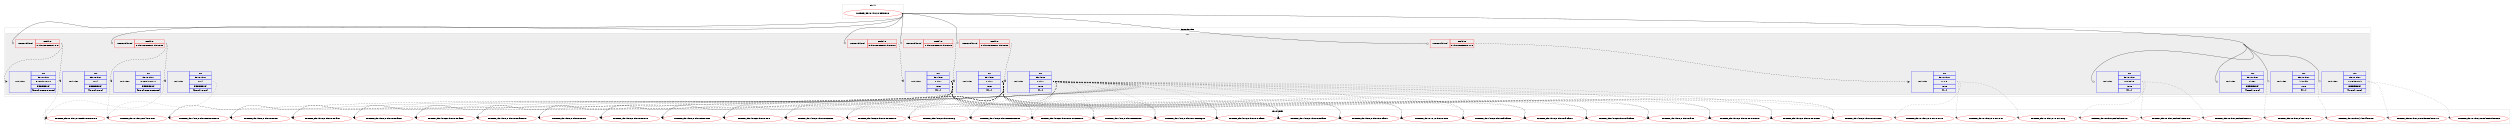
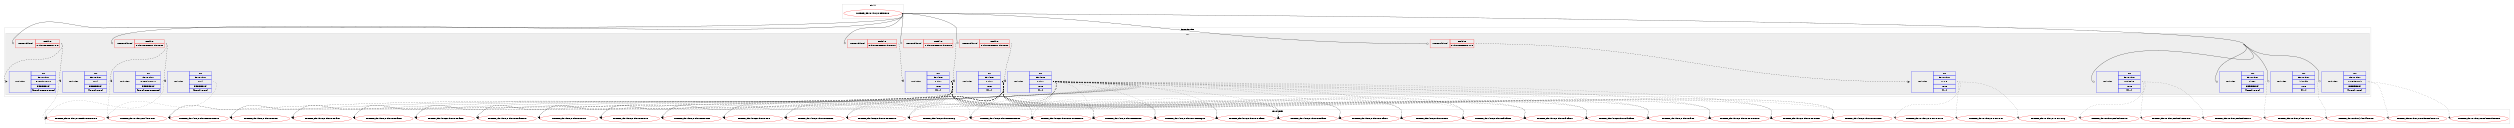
(1432, 119) -> (1432, 119)
